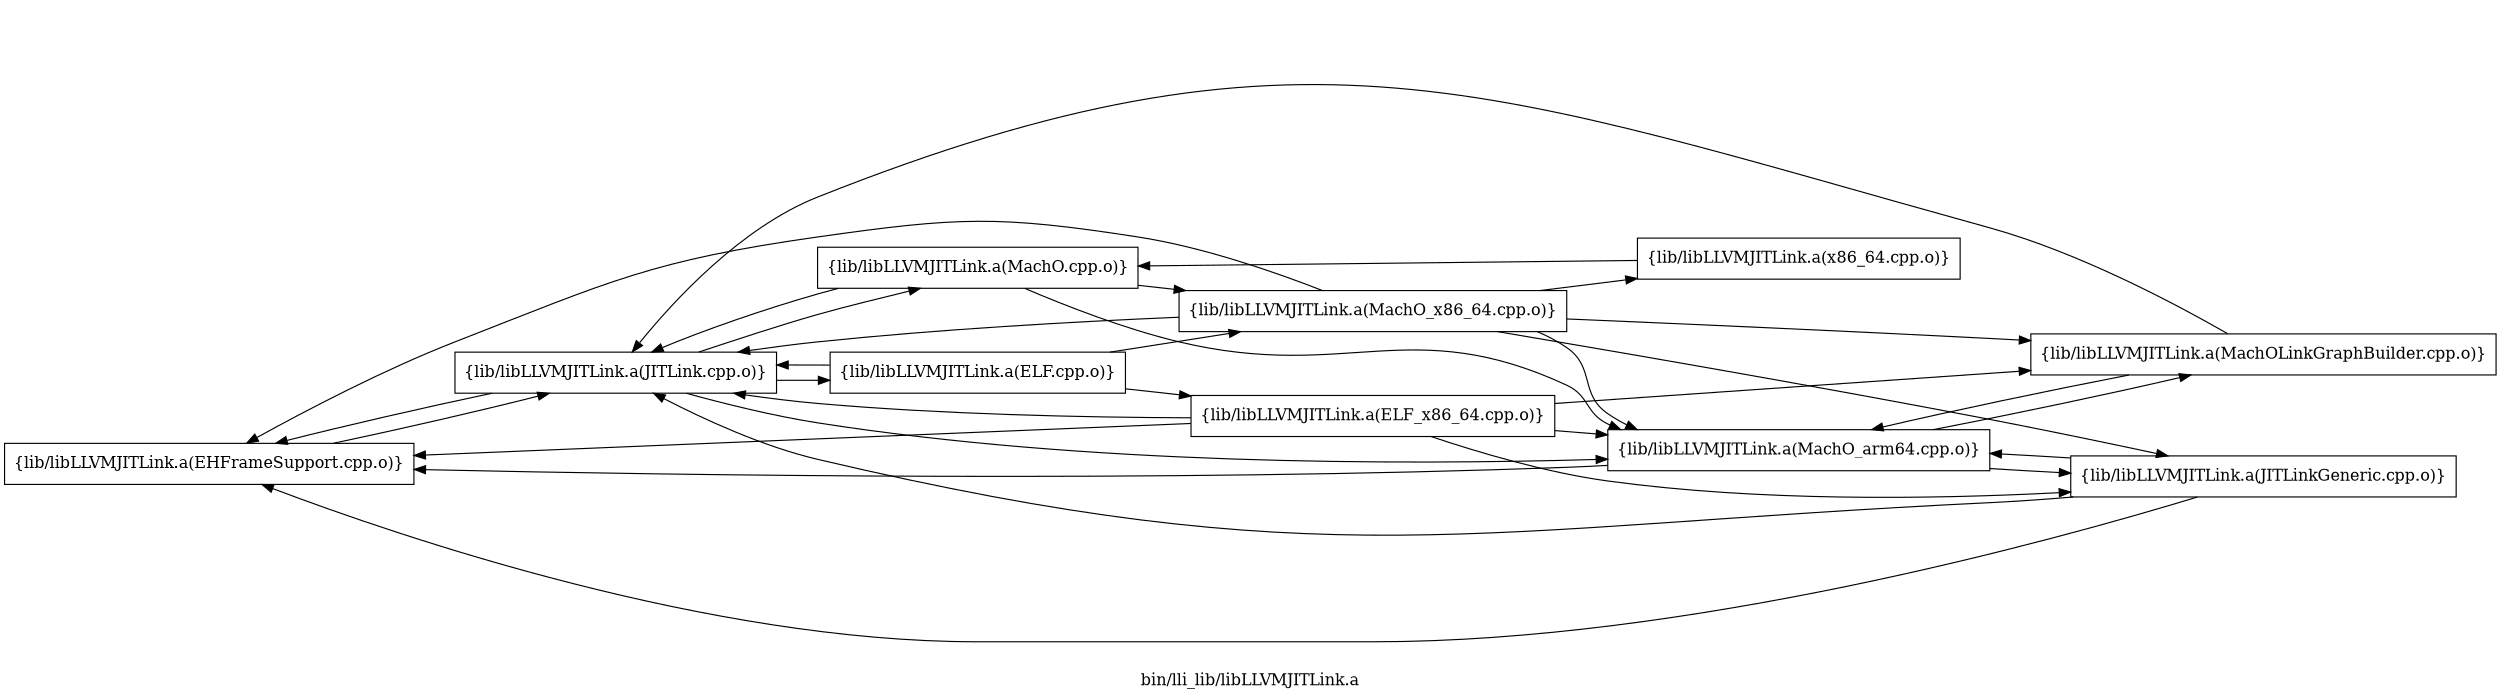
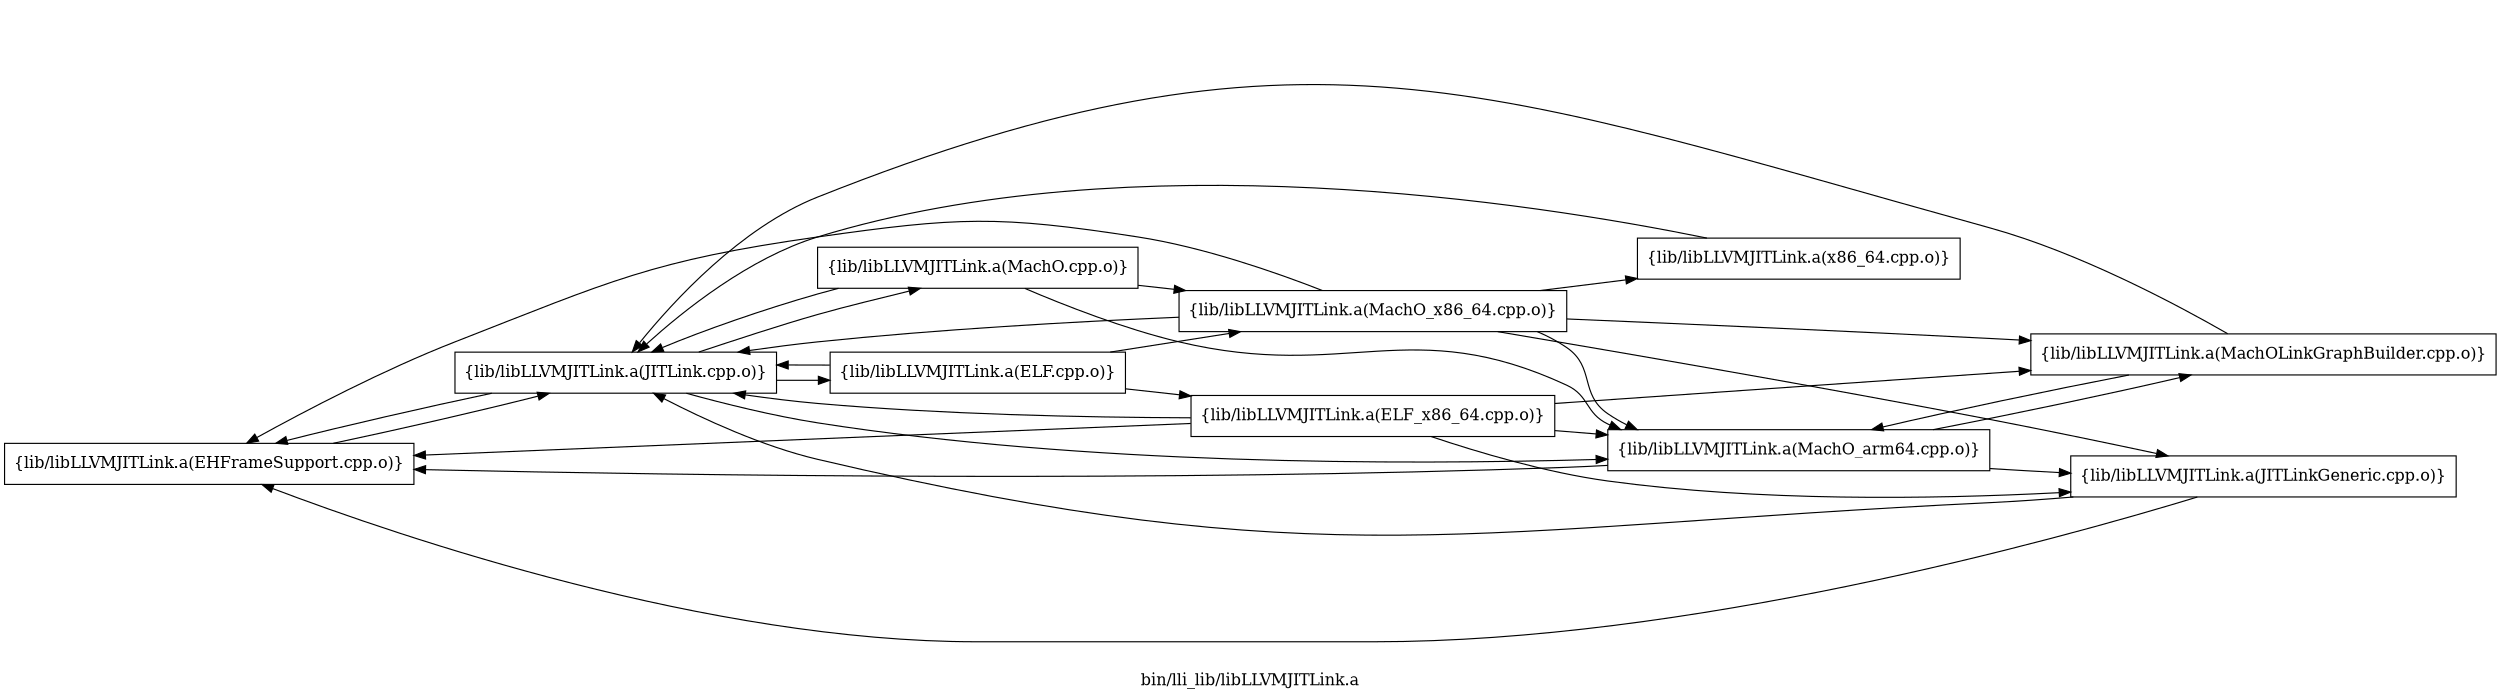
(1394, 263) -> (1160, 187)
(2036, 456) -> none
